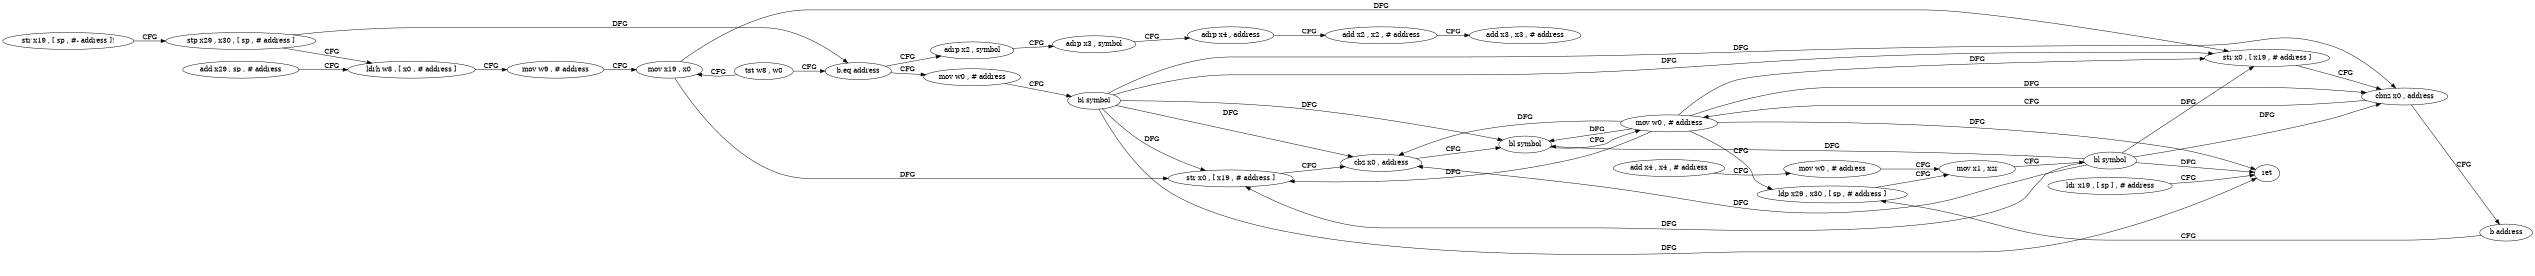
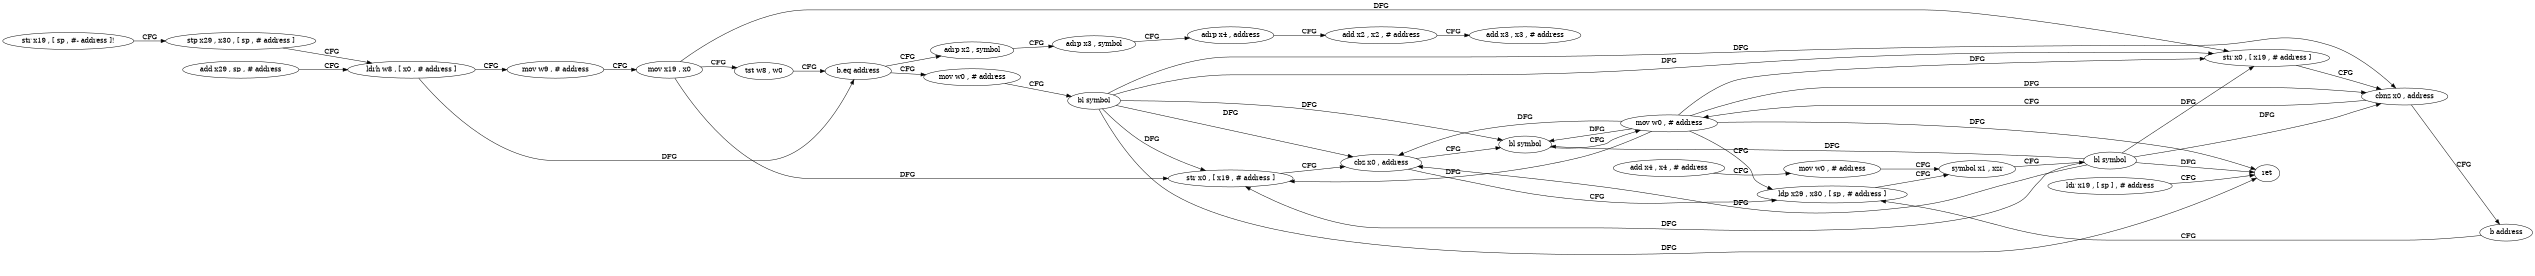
(572, 28) -> (639, 161)
(720, 76) -> (716, 67)
(1977, 169) -> (1977, 169)
none -> (1589, 201)
